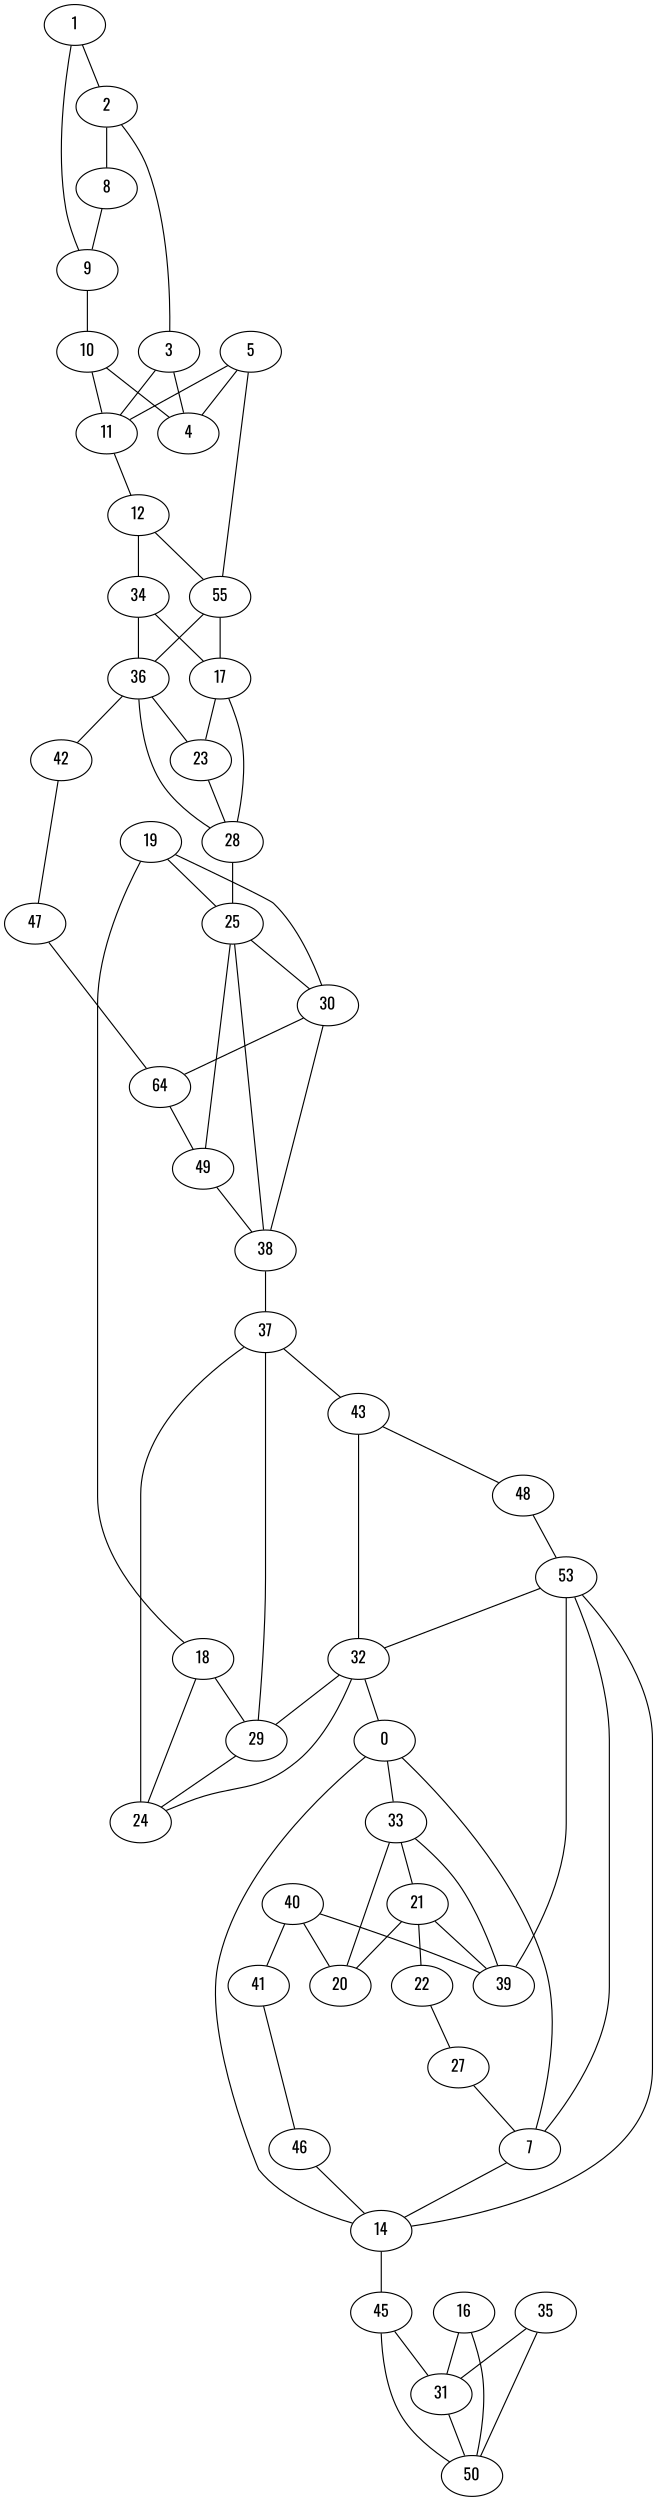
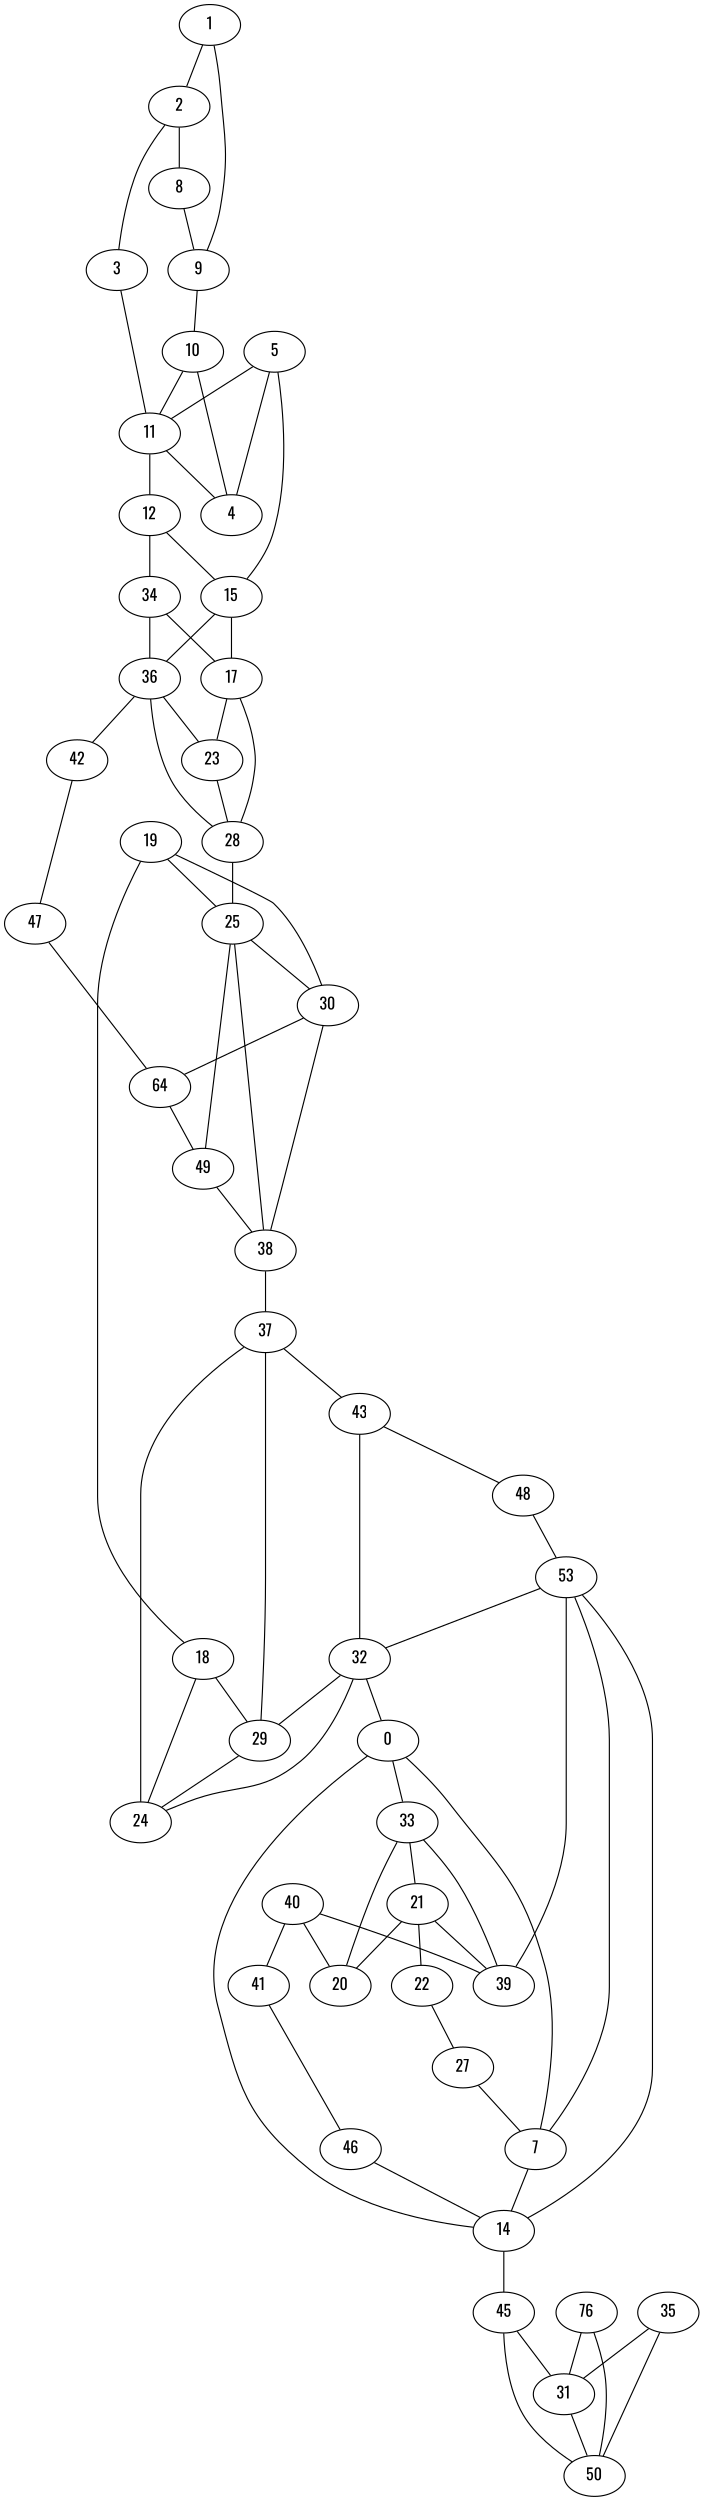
(177, 385) -> (191, 474)
(220, 597) -> (231, 597)
(464, 2313) -> (587, 2313)
